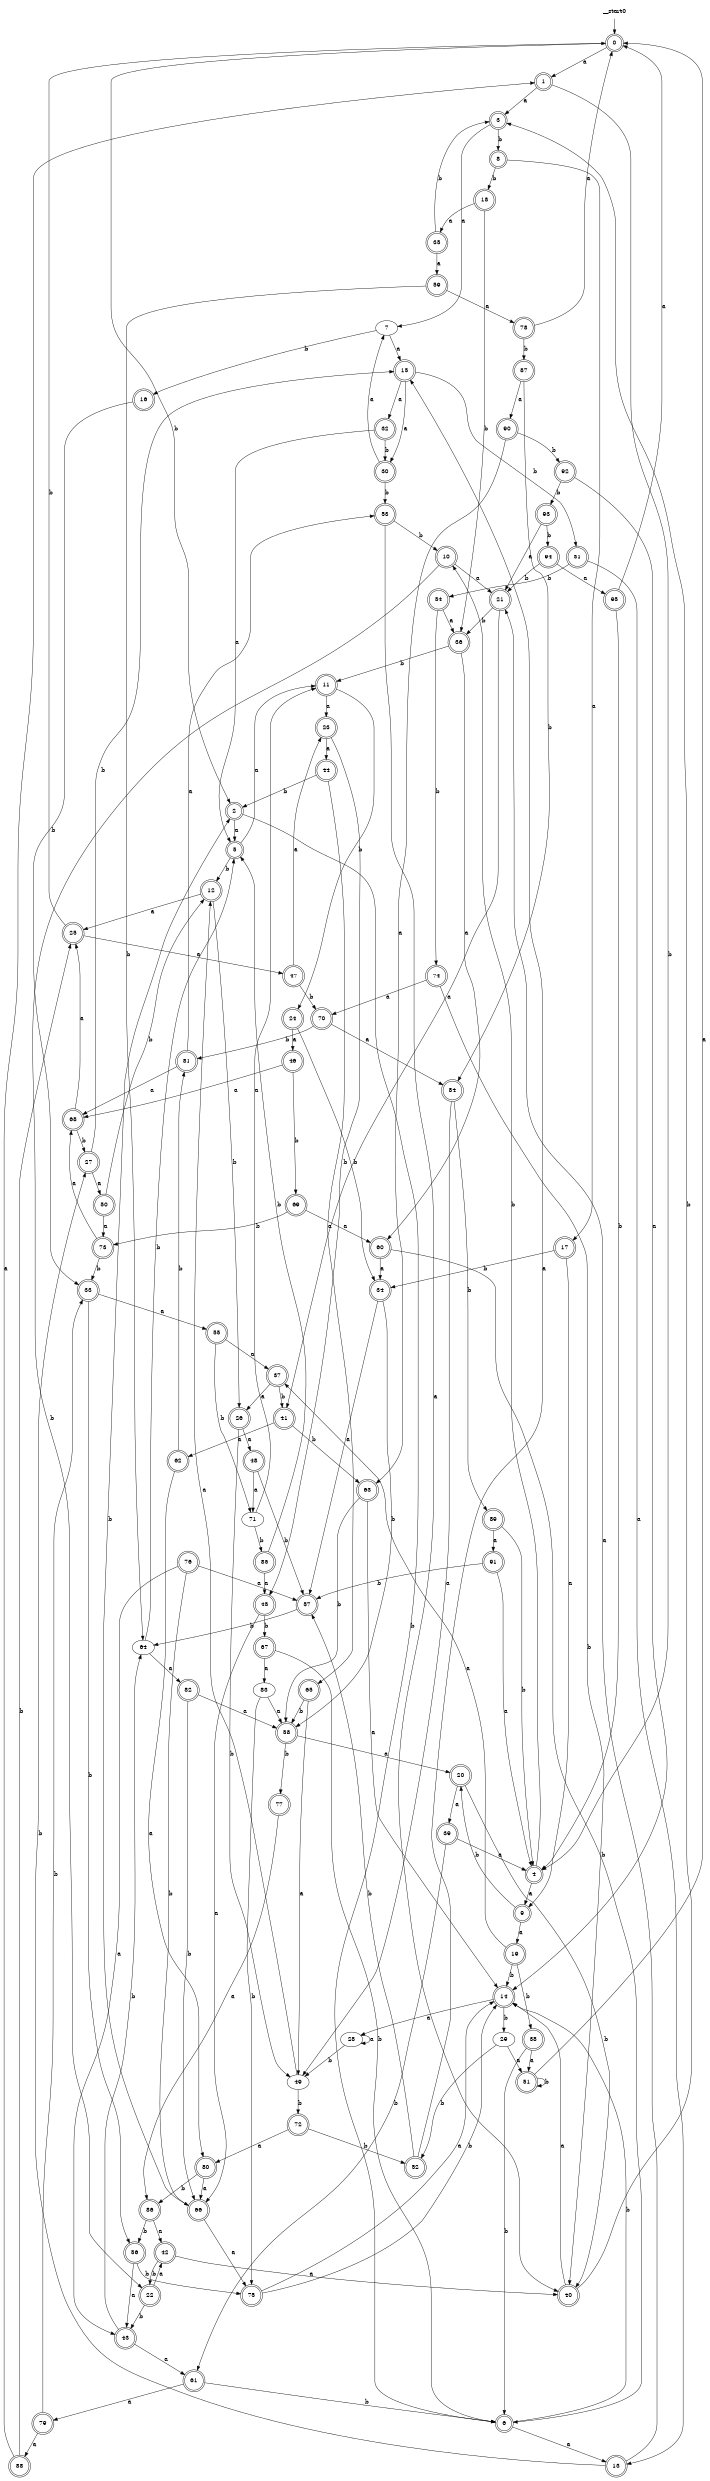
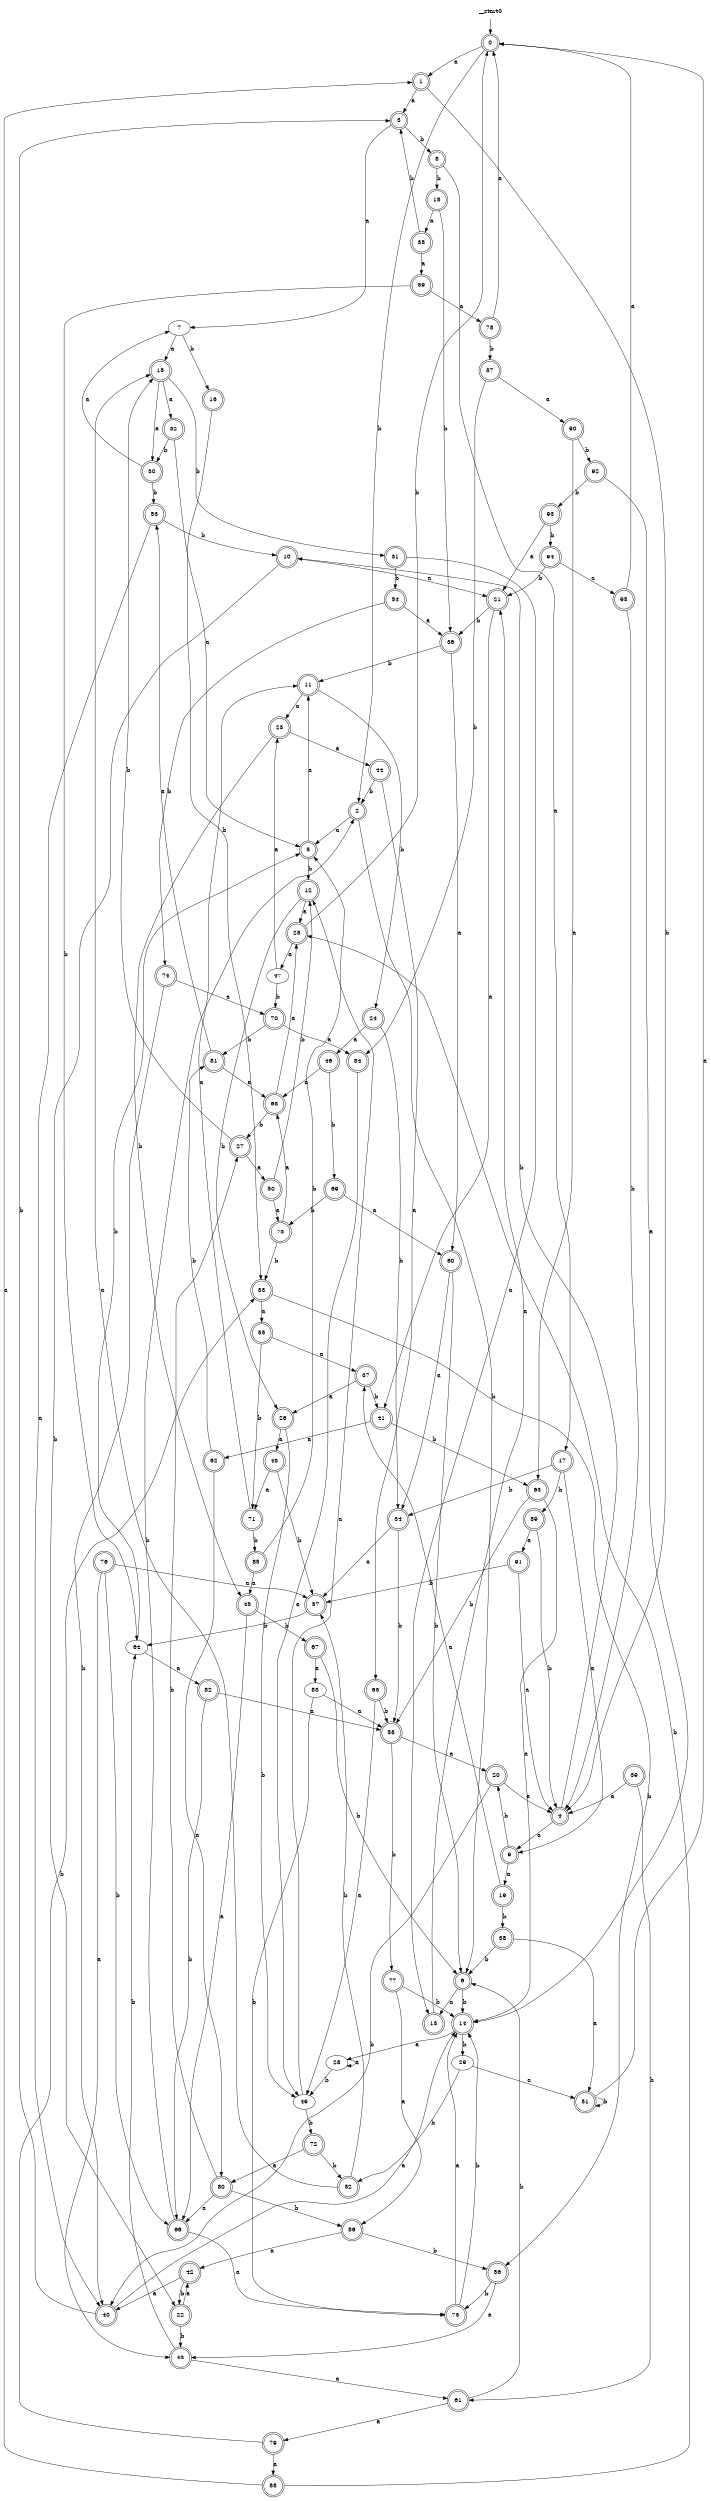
(294, 976) -> (278, 976)
(468, 1306) -> (555, 1492)
(253, 1519) -> (252, 1519)
(453, 1802) -> (525, 1799)
(510, 1973) -> (427, 2000)
(36, 2031) -> (170, 1692)
